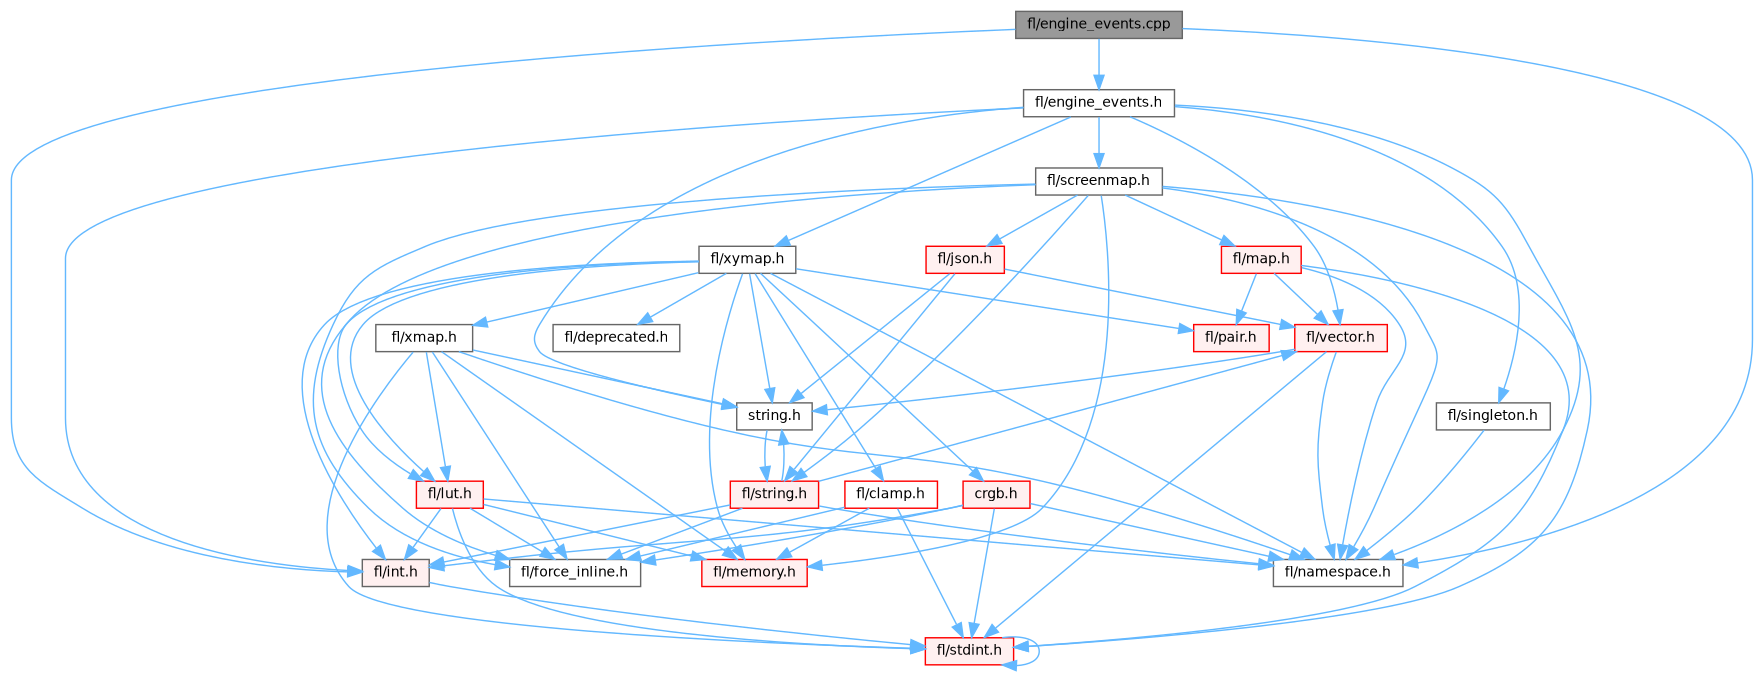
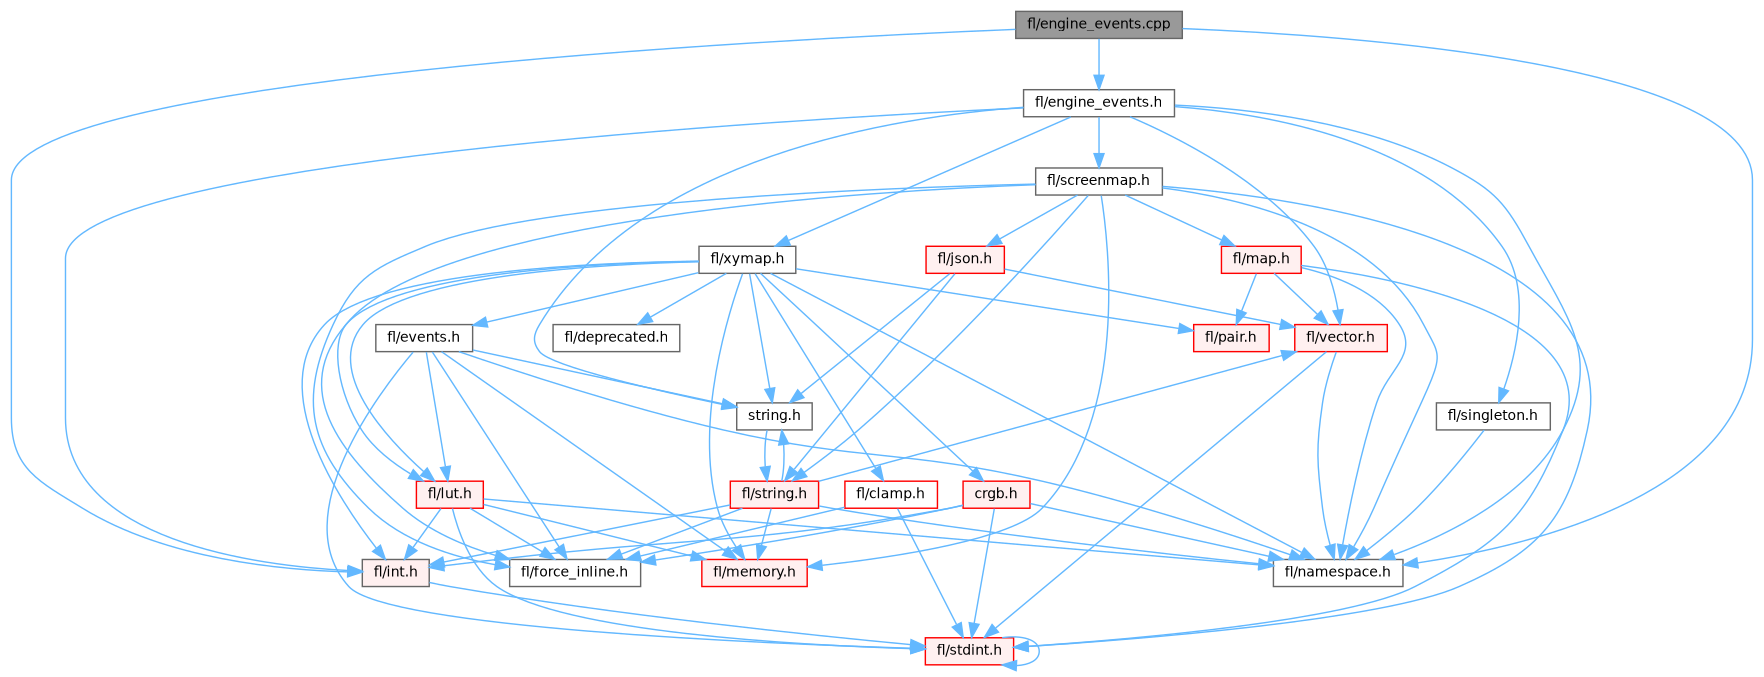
(424, 338) -> (424, 338)
(1061, 383) -> none
(830, 530) -> (766, 527)
